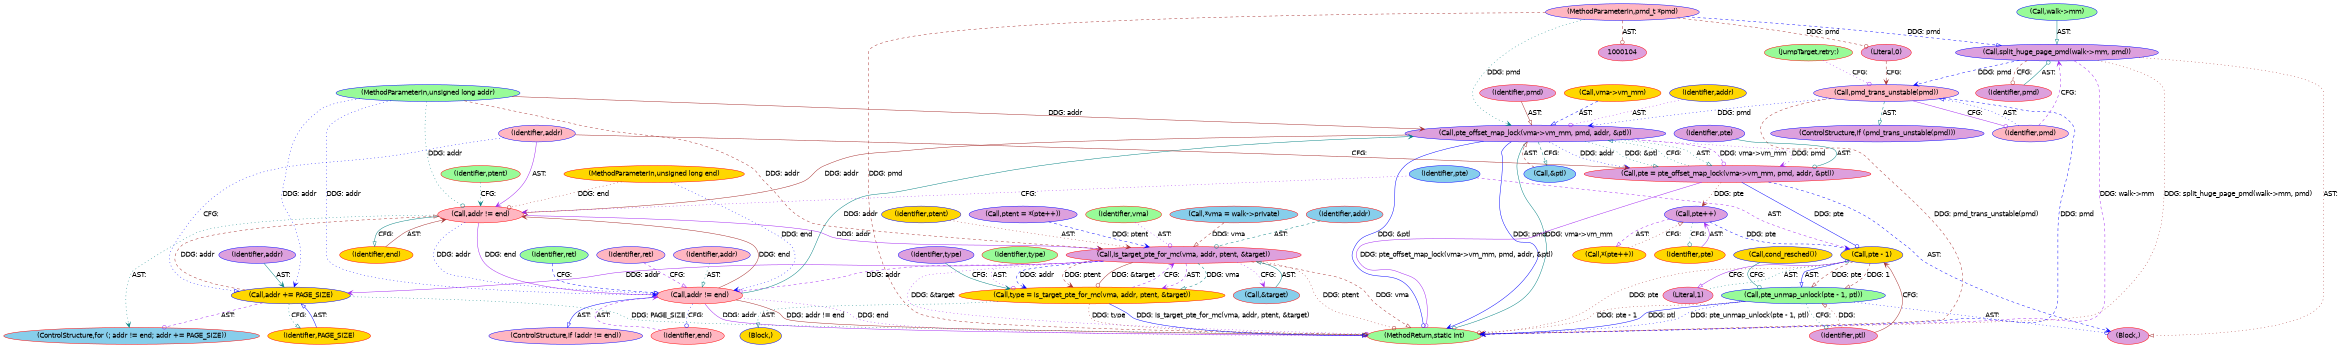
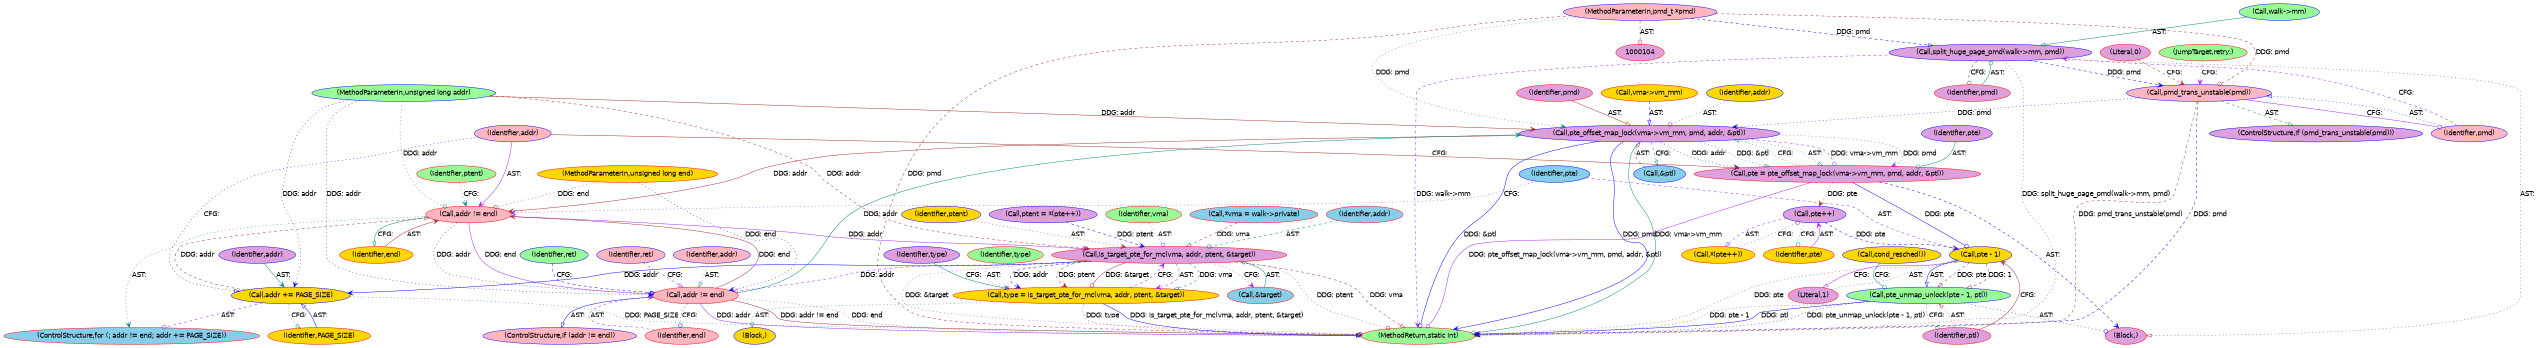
(1771, 30) -> (2013, 22)
(1845, 72) -> (2201, 70)
(1654, 237) -> (1767, 236)
(728, 266) -> (721, 266)
(1848, 316) -> (1959, 316)
